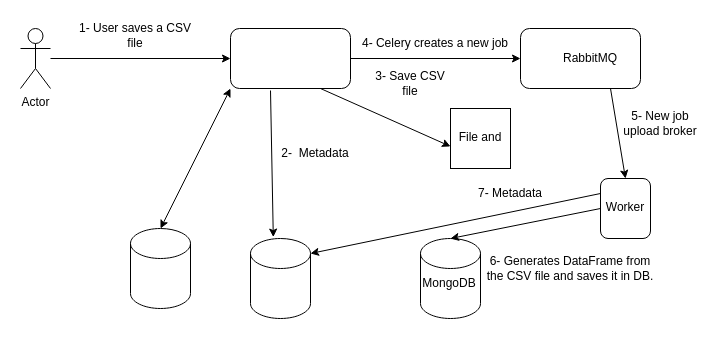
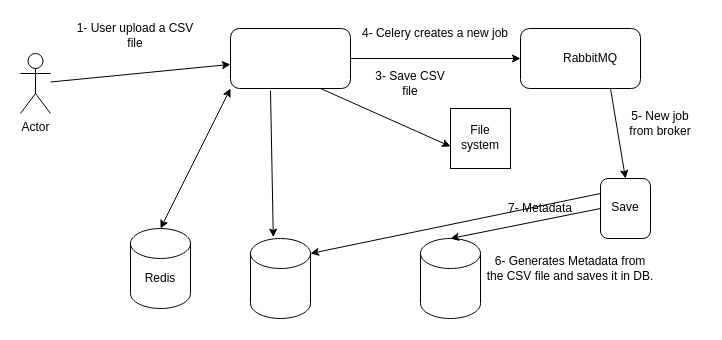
(136, 36) -> (136, 36)
(436, 44) -> (436, 34)
(36, 59) -> (36, 84)
(661, 124) -> (661, 124)
(481, 138) -> (481, 138)
(316, 154) -> none
(511, 194) -> (541, 209)
(626, 208) -> (626, 208)
(571, 269) -> (571, 269)
none -> (161, 279)
(450, 284) -> none
